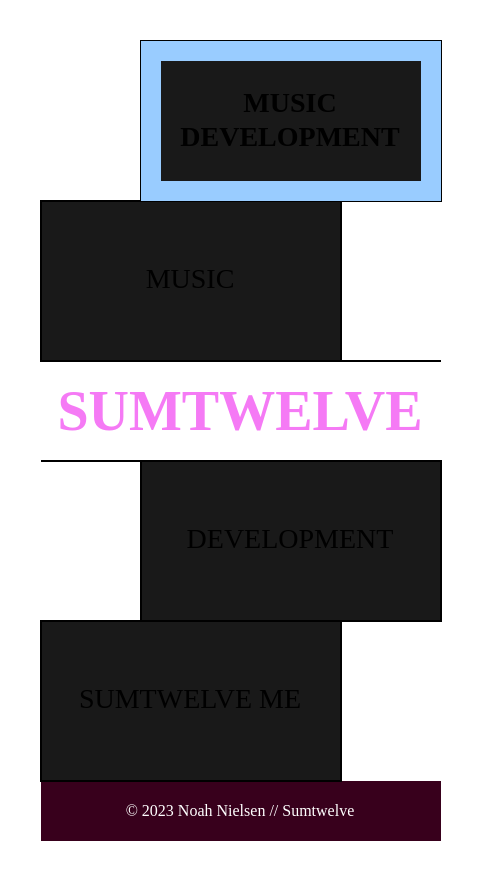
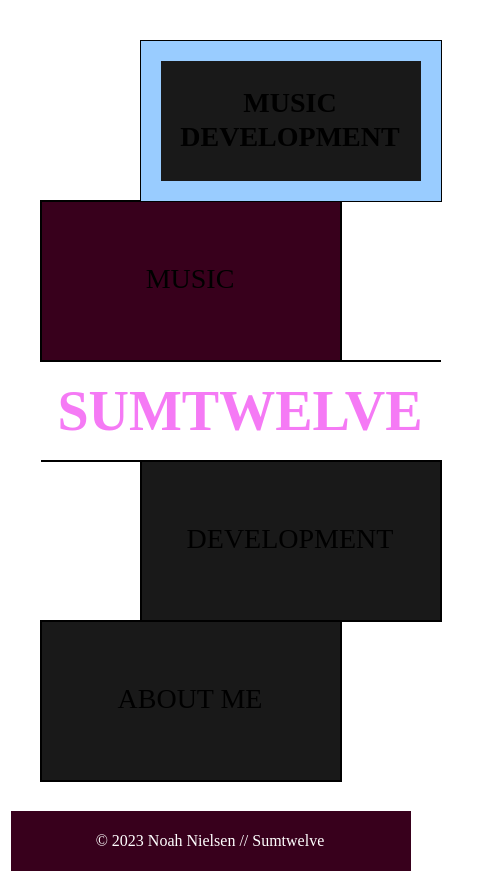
(191, 281) -> (191, 281)
(191, 701) -> (191, 701)
(241, 811) -> (211, 841)
